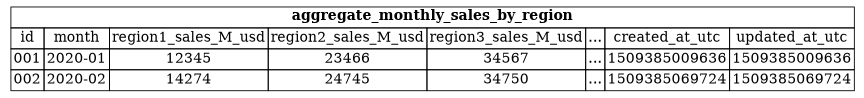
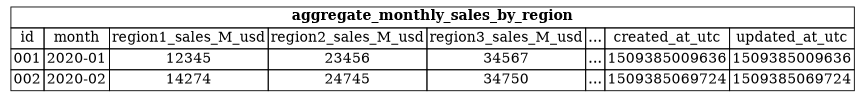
(348, 58) -> (348, 58)
